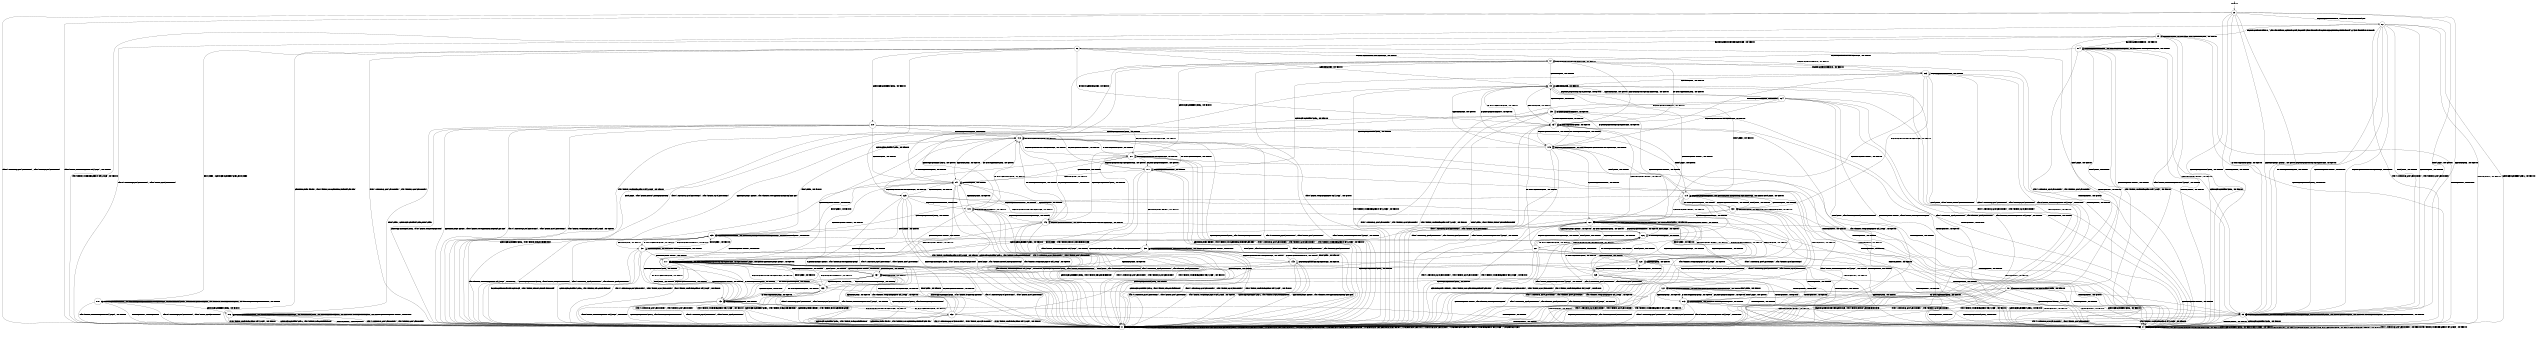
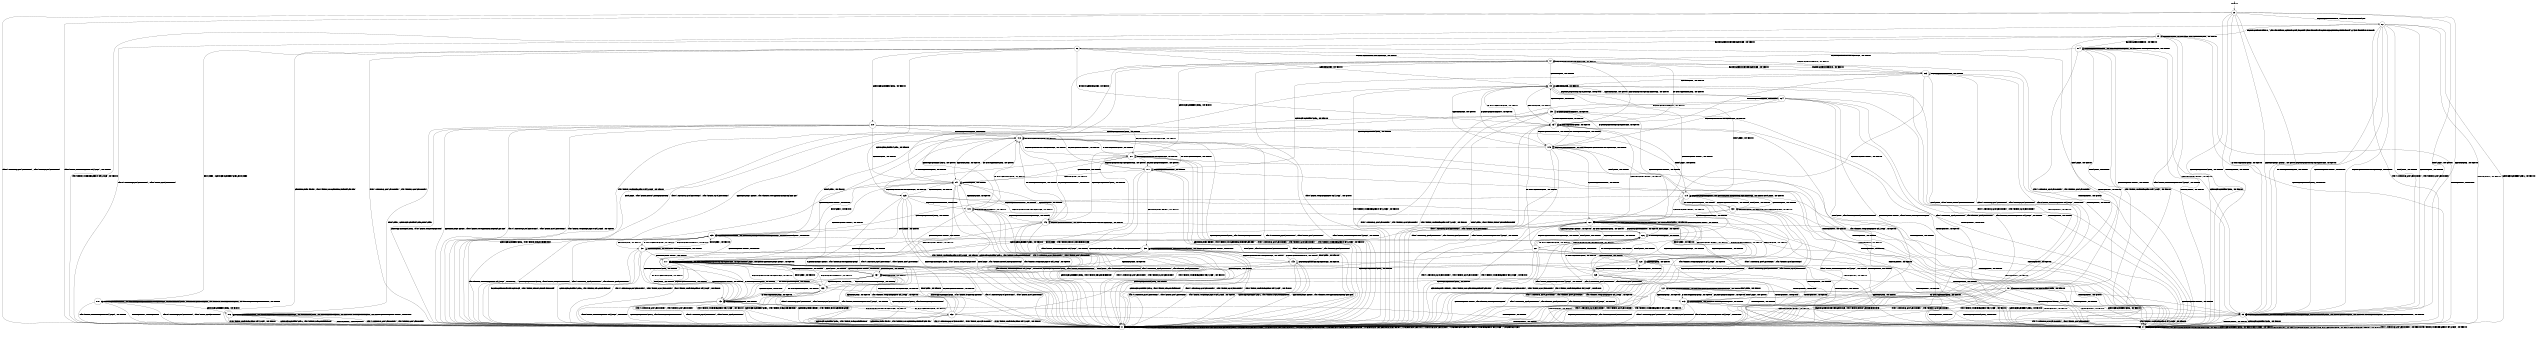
(846, 163) -> (855, 174)
(1865, 170) -> (1738, 68)
(1814, 252) -> (1940, 255)
